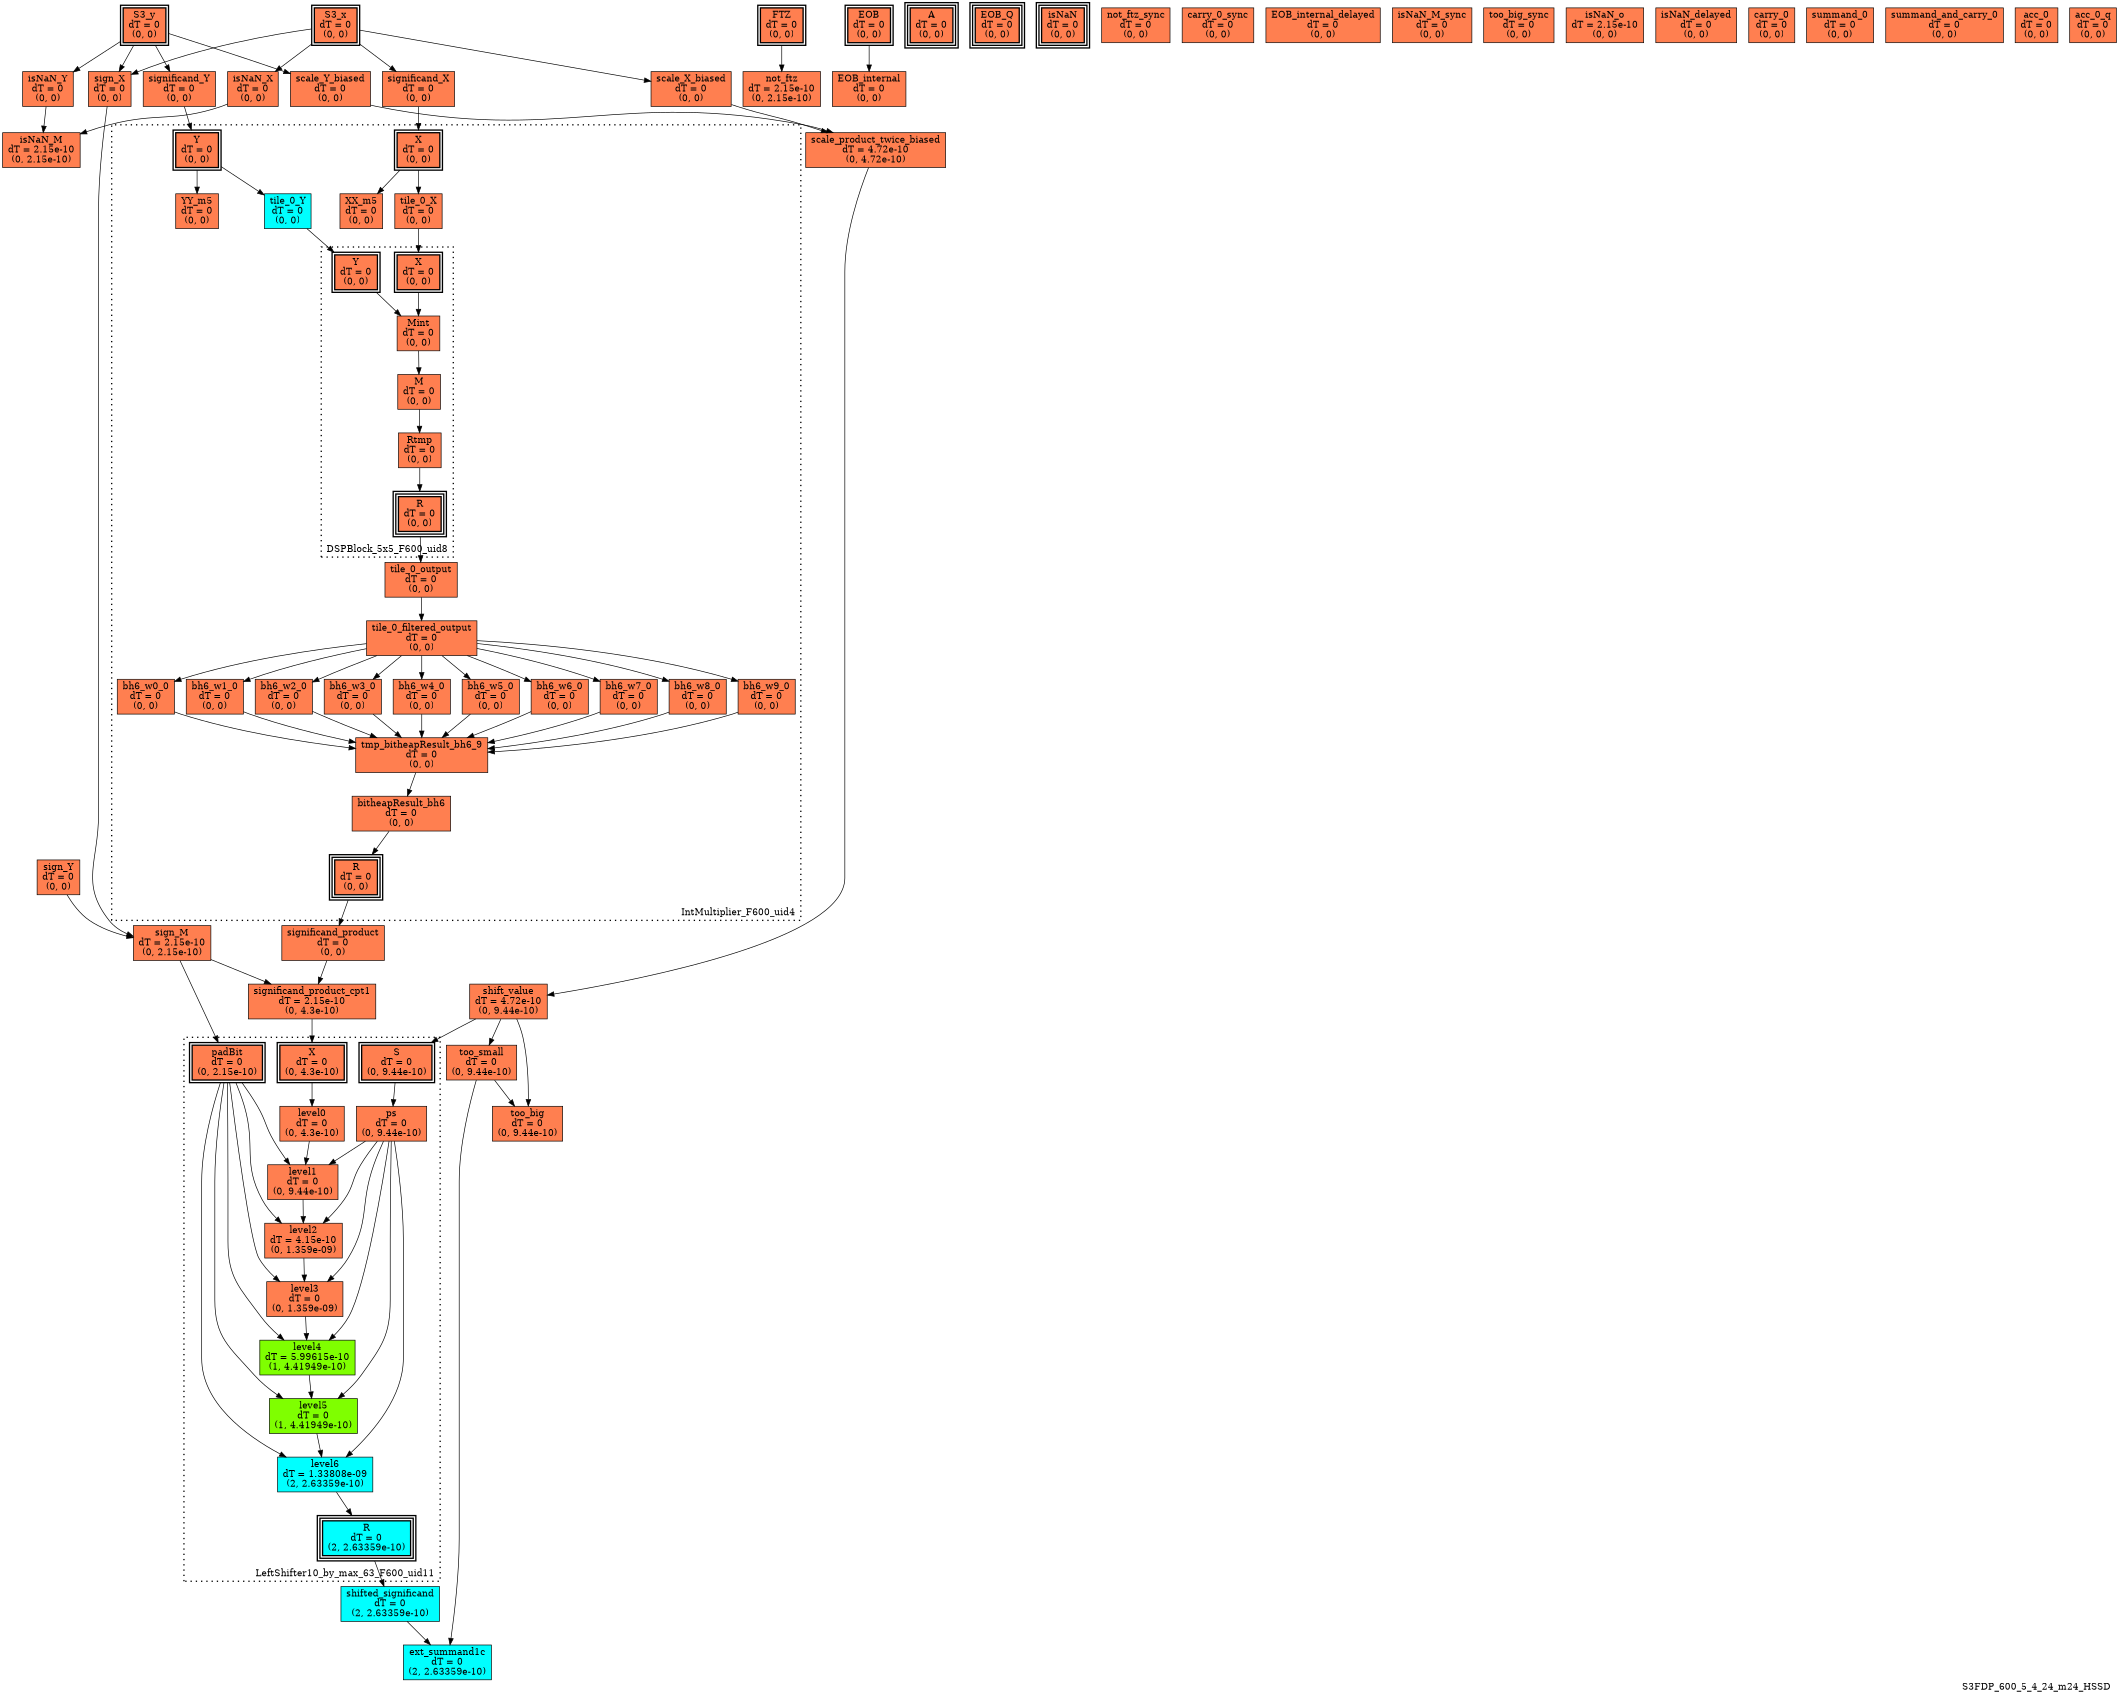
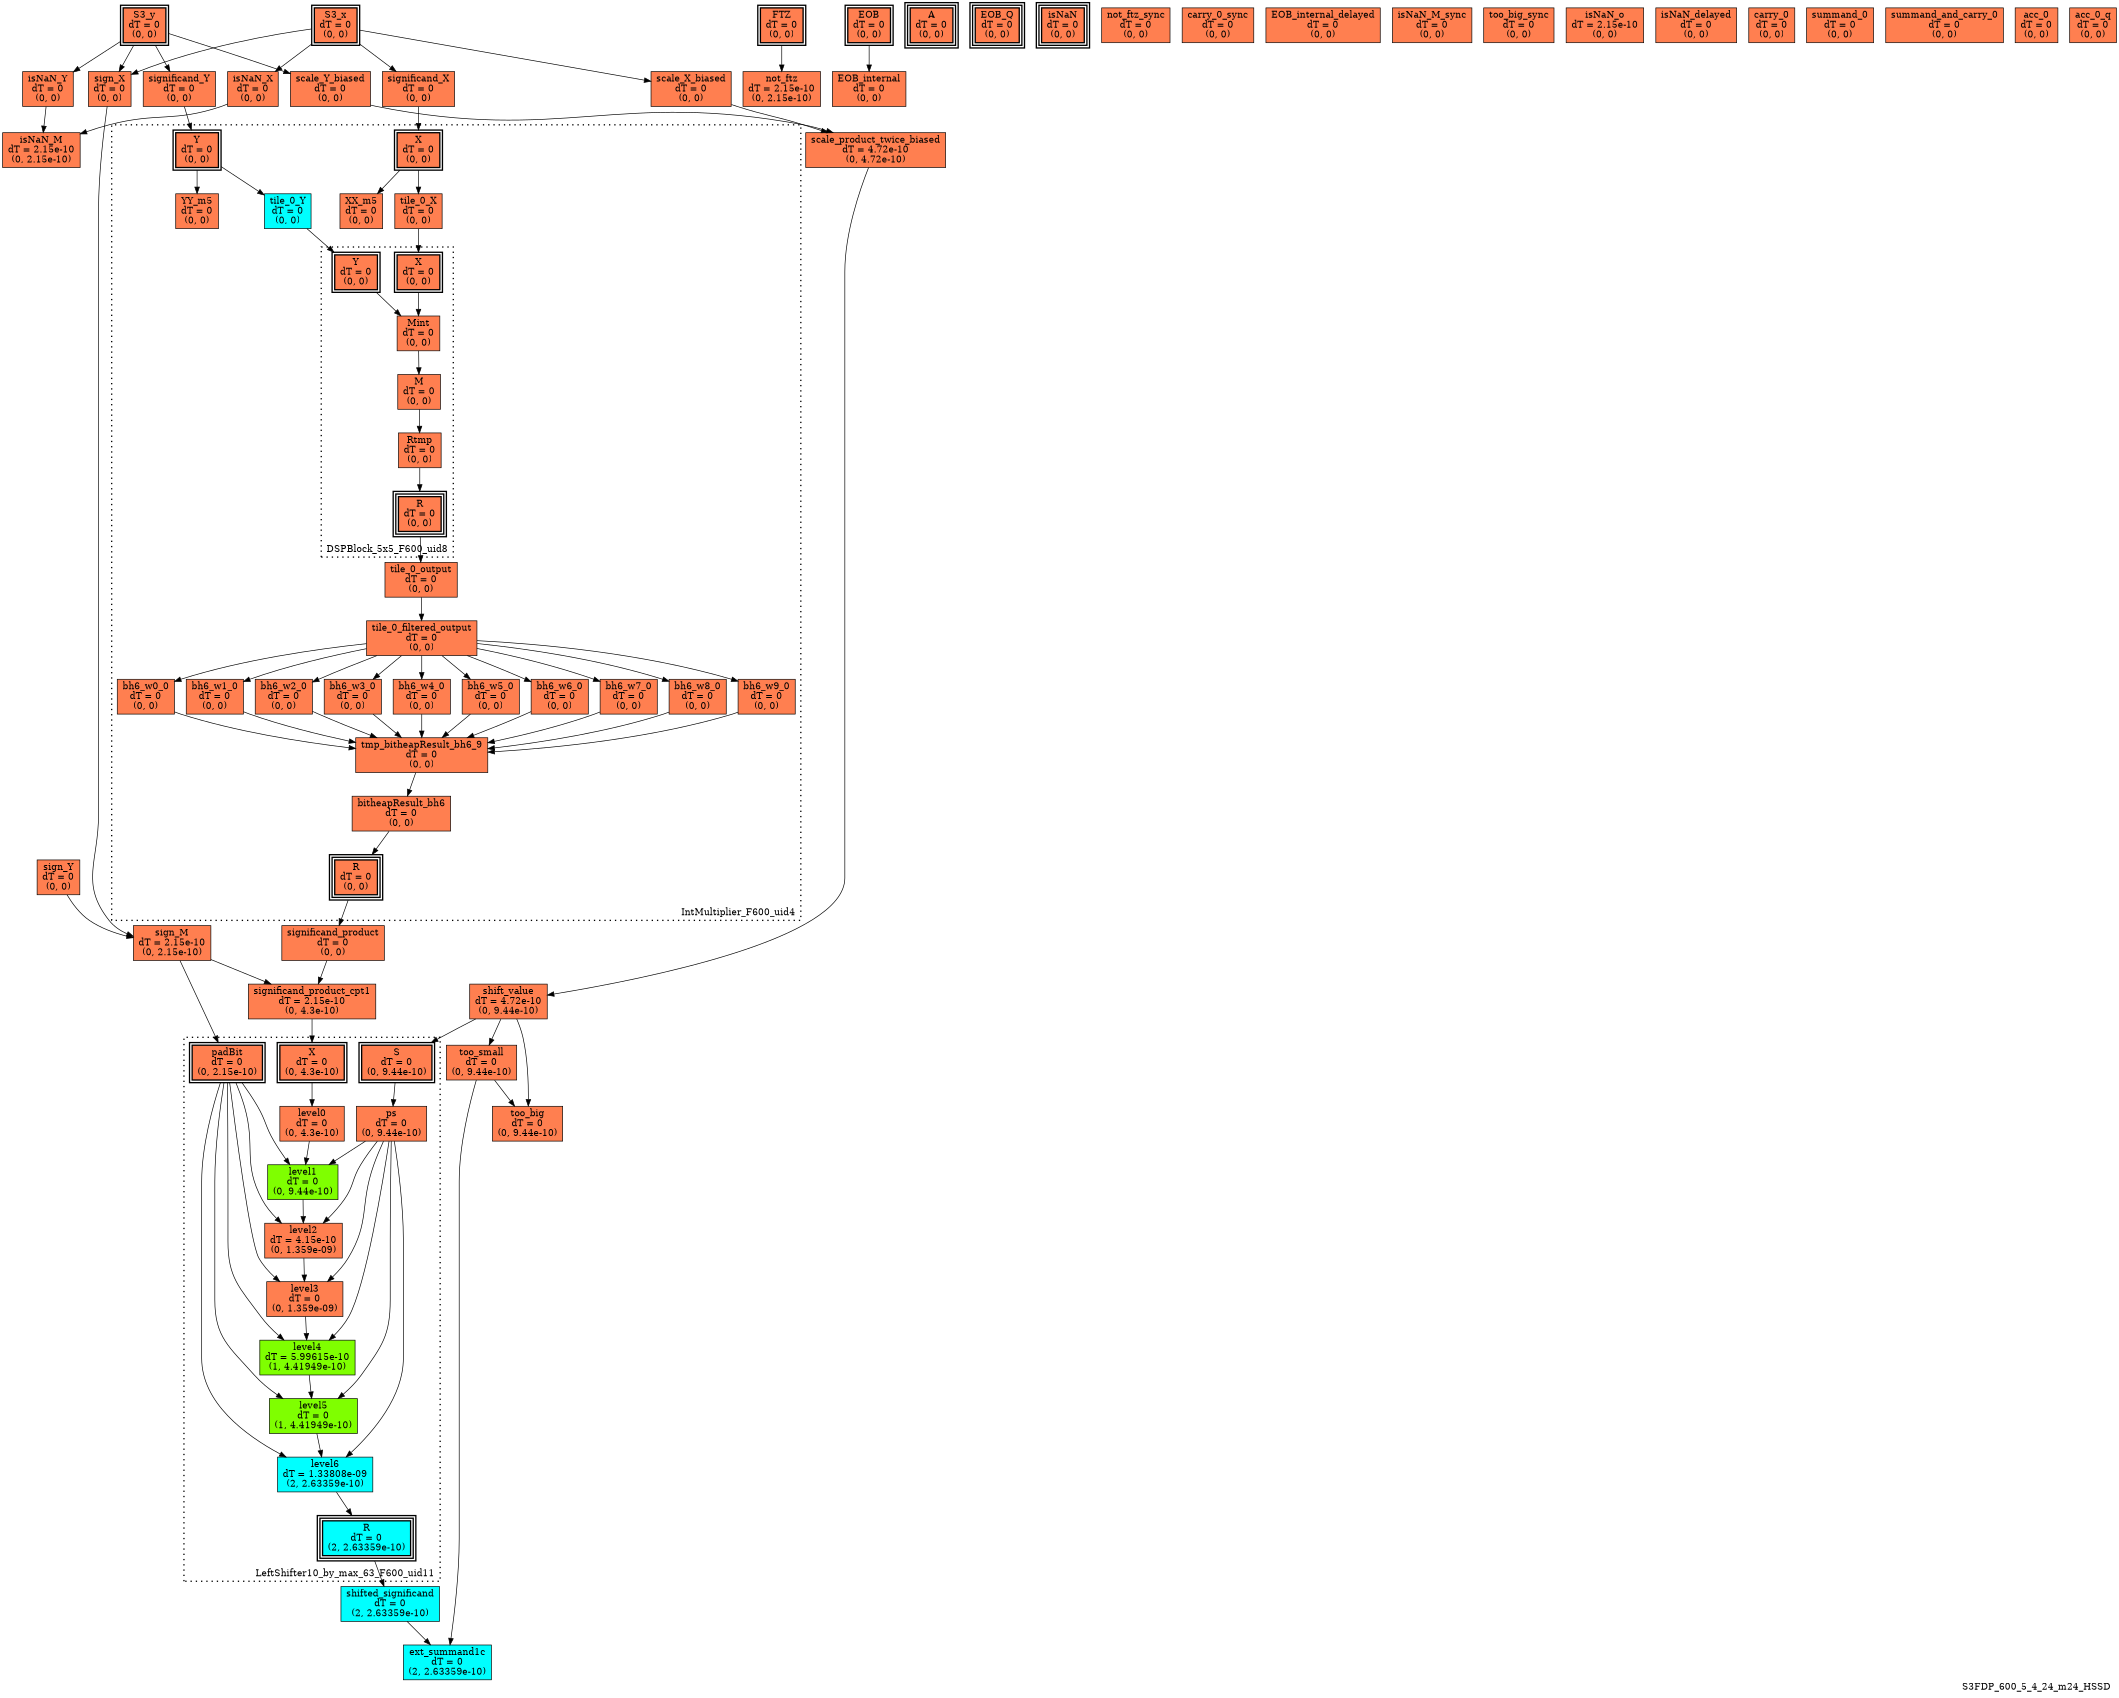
(303, 1182) -> (303, 1182)
